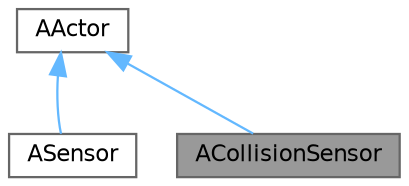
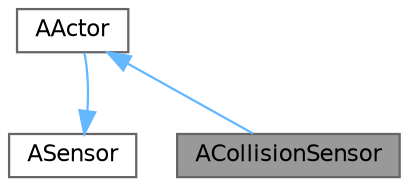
(58, 105) -> (88, 82)
